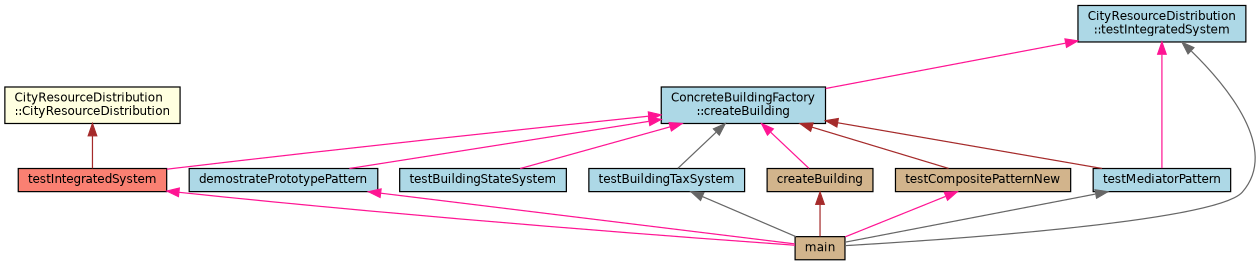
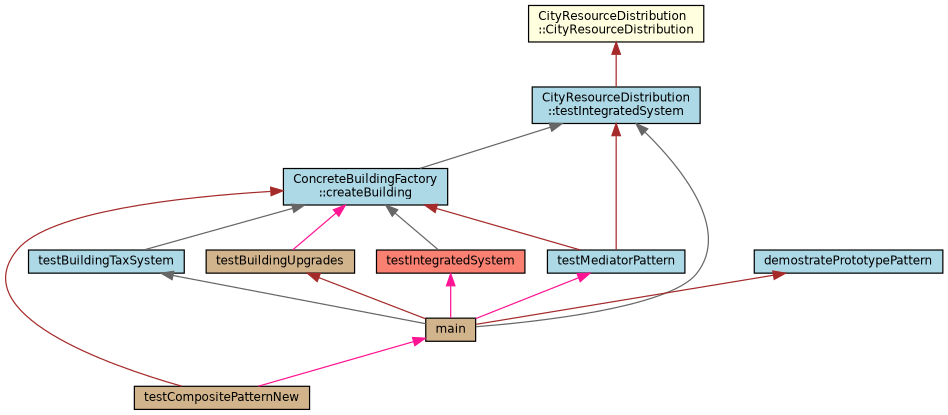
(946, 66) -> (485, 148)
(1162, 111) -> (616, 193)
(408, 142) -> (417, 231)
(499, 145) -> none
(92, 152) -> (616, 71)
(483, 180) -> none
(820, 180) -> (280, 262)
(895, 217) -> (336, 364)
(970, 218) -> (527, 298)
(588, 219) -> (691, 289)
